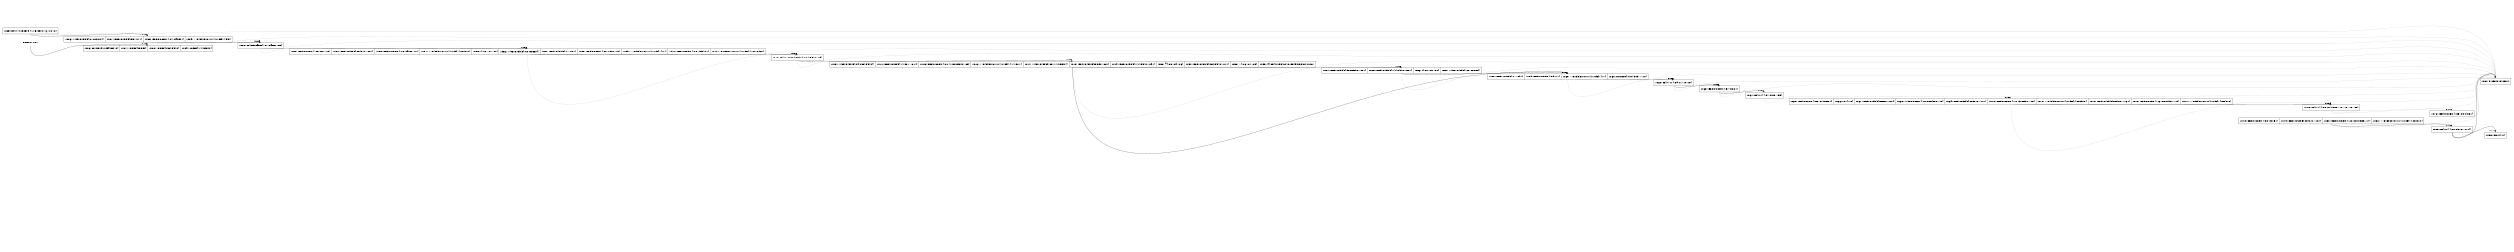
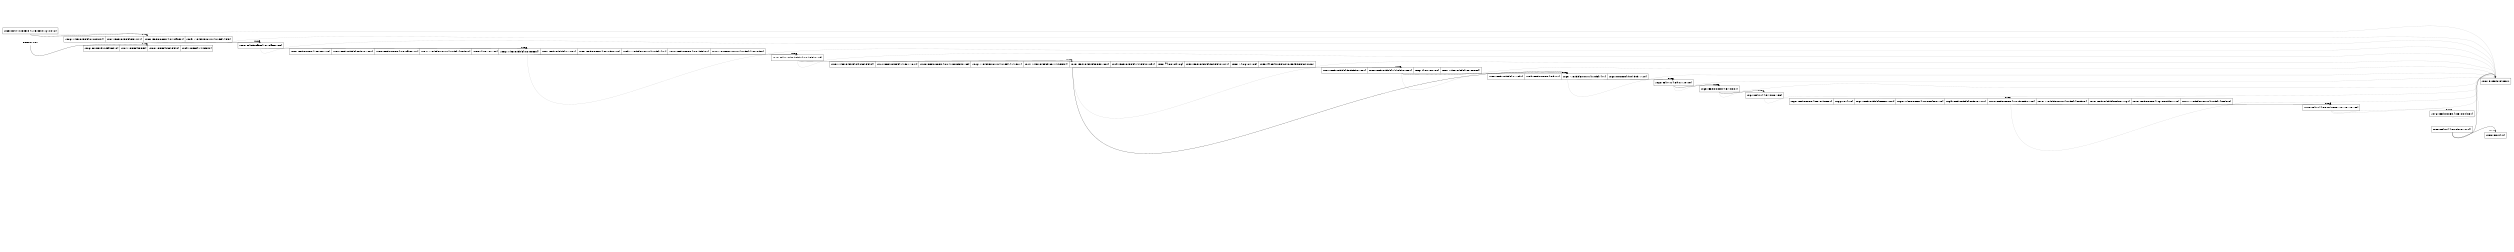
(2331, 121) -> none
